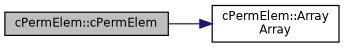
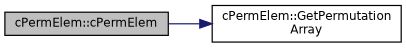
(276, 24) -> (307, 24)
